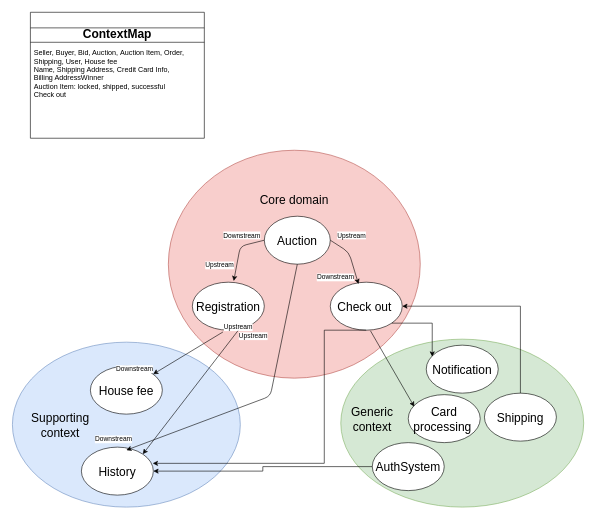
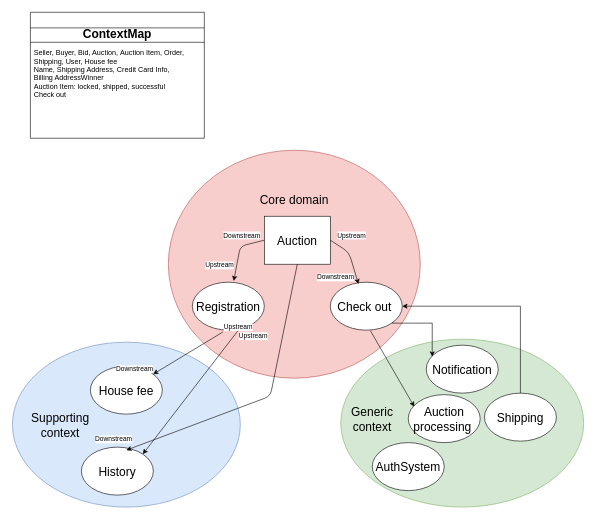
(297, 240) -> (297, 240)
(444, 419) -> (444, 419)
(294, 464) -> none
(308, 467) -> none
